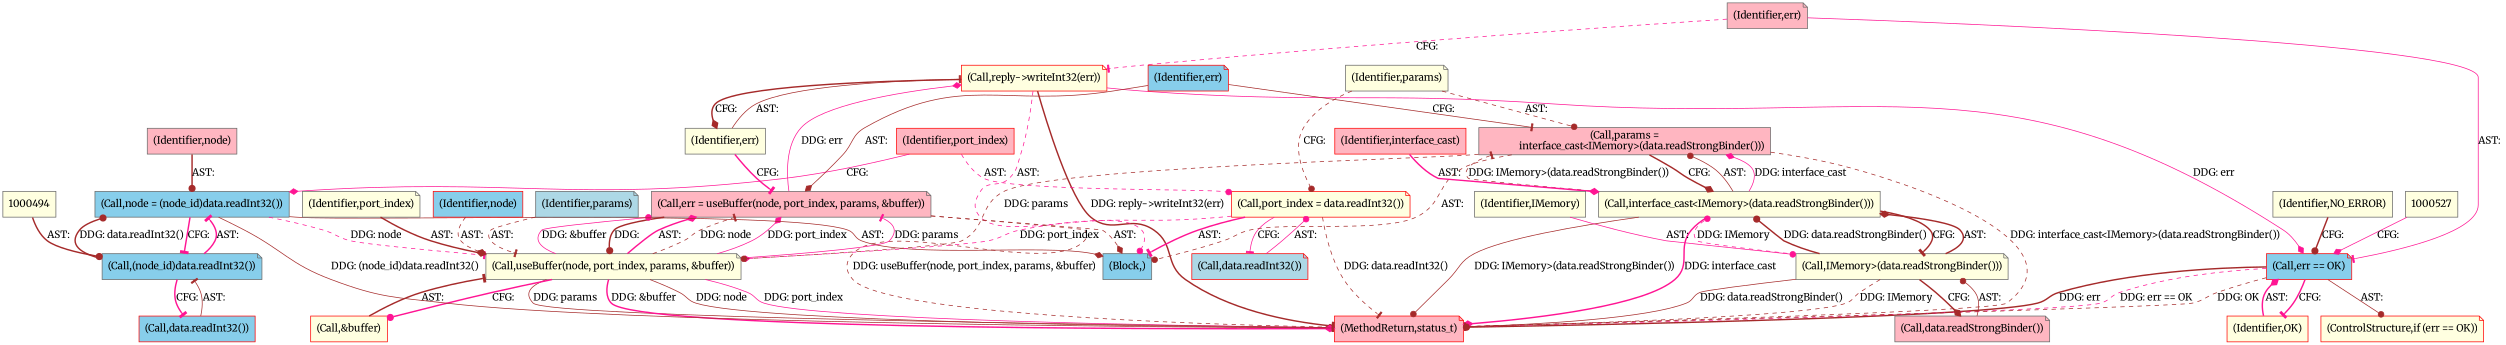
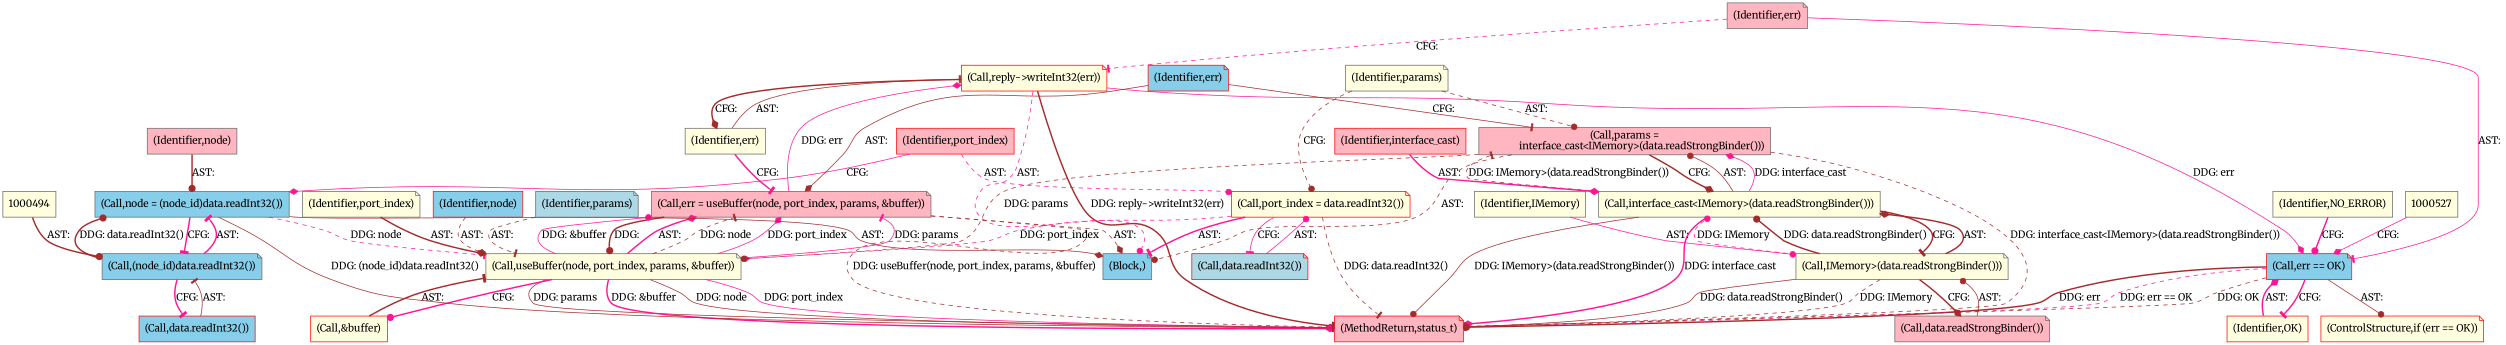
(2322, 233) -> (2322, 233)
